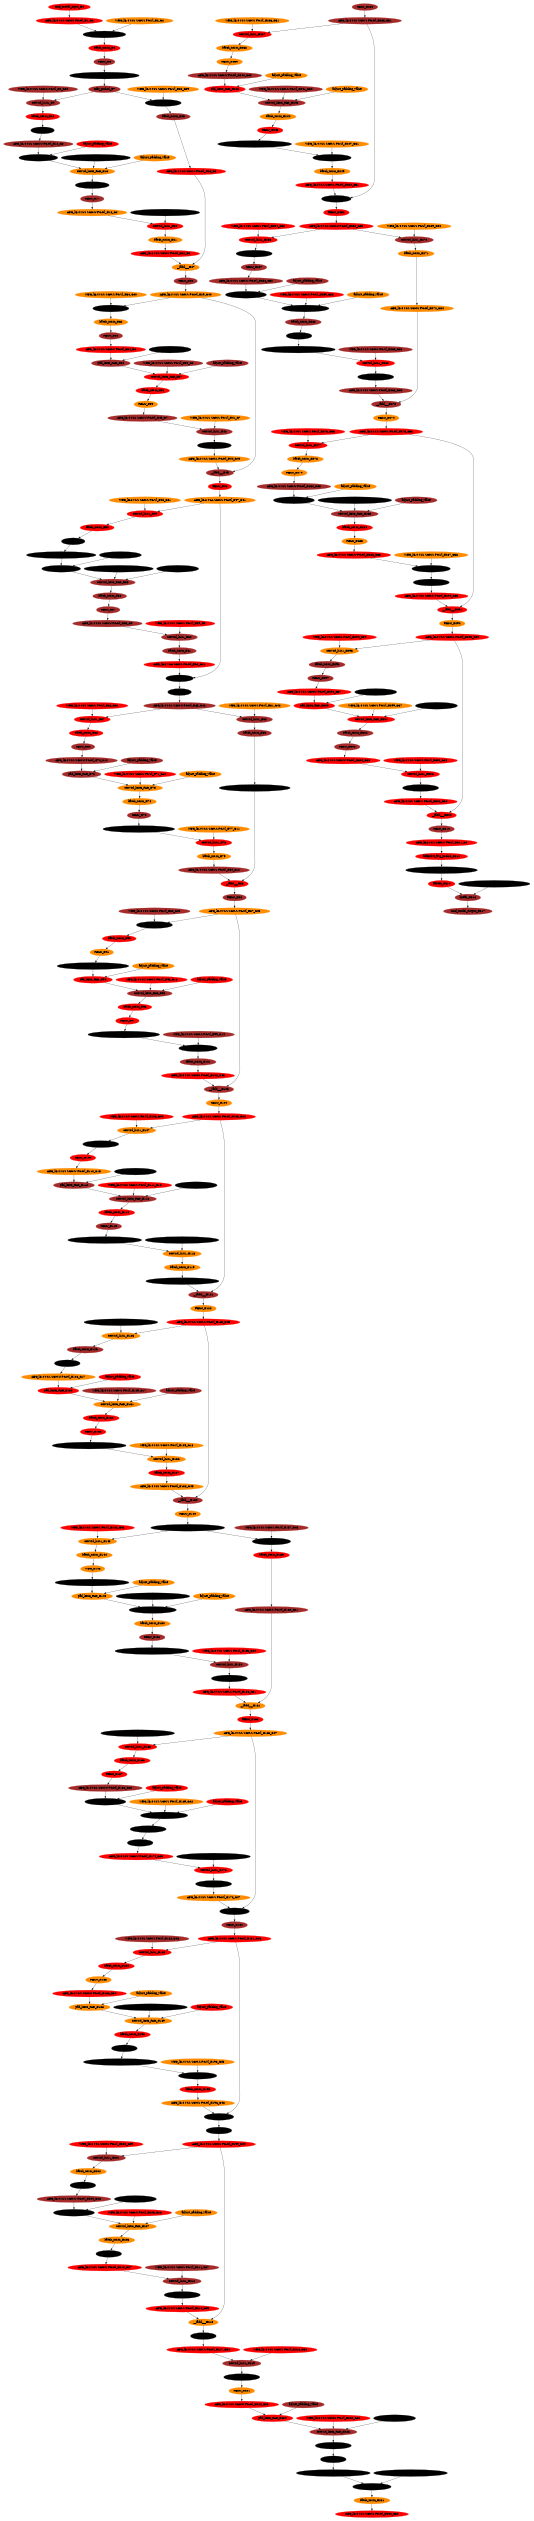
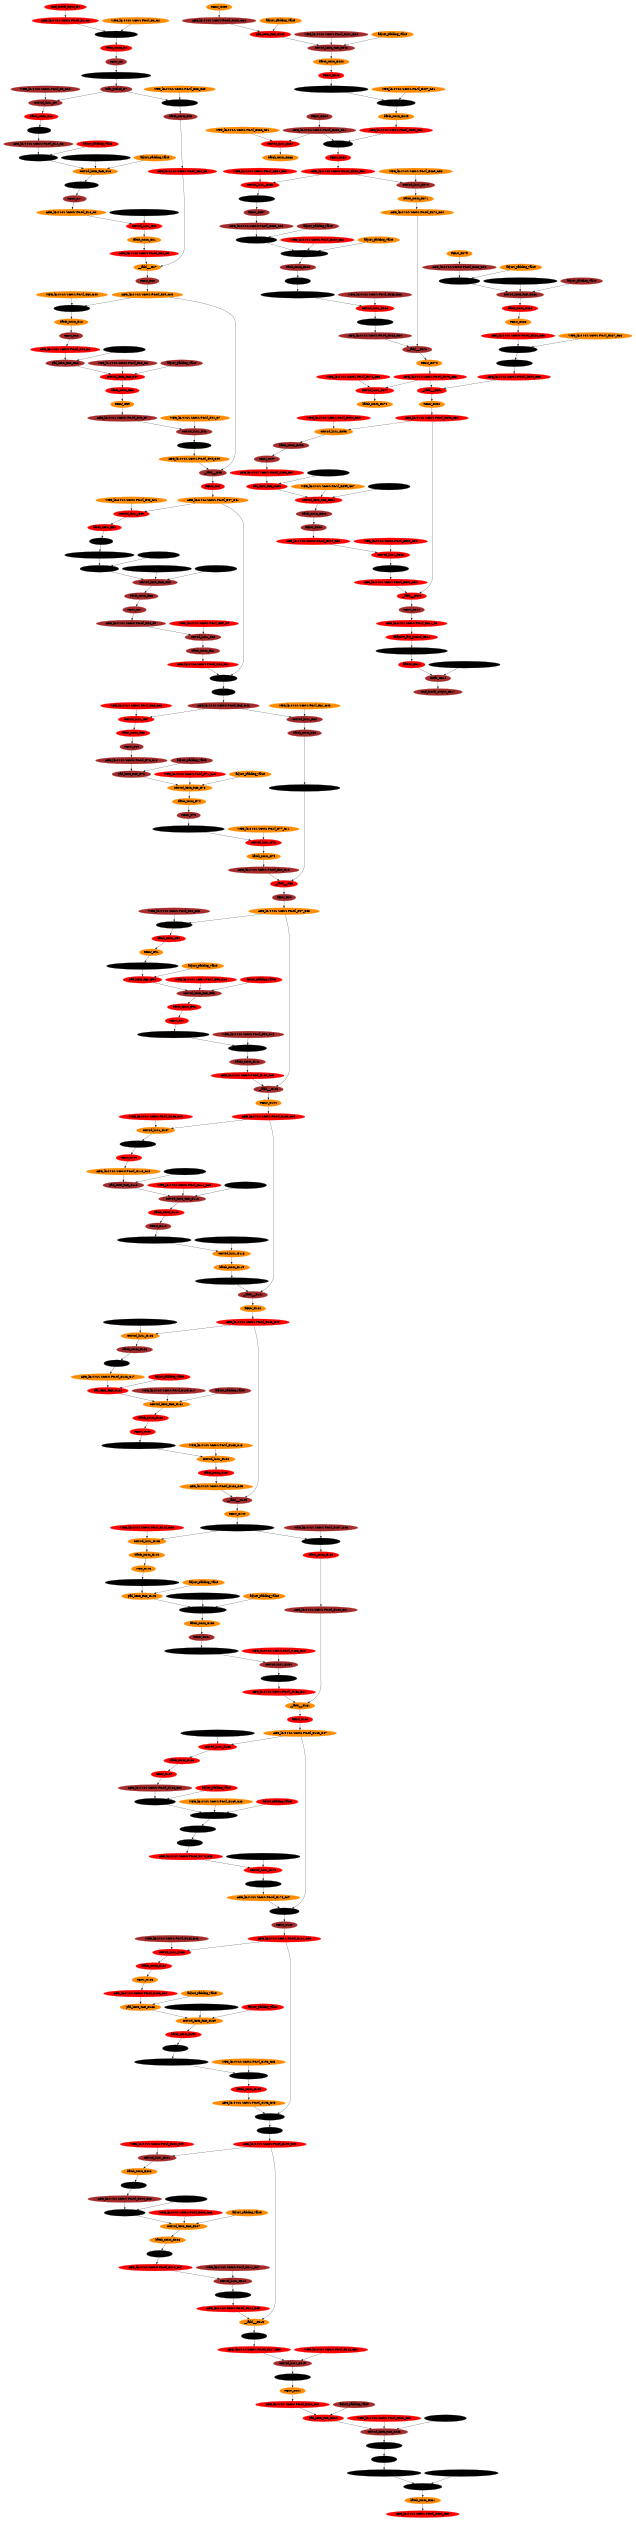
(232, 54) -> none
(111, 322) -> (71, 322)
(300, 465) -> none
